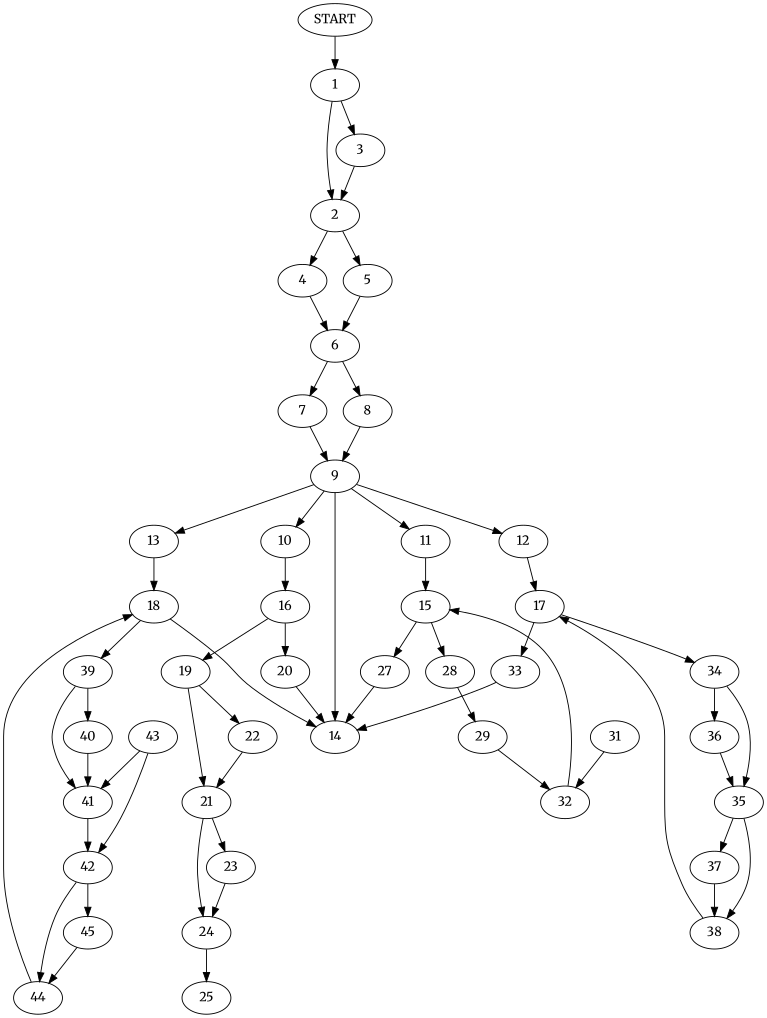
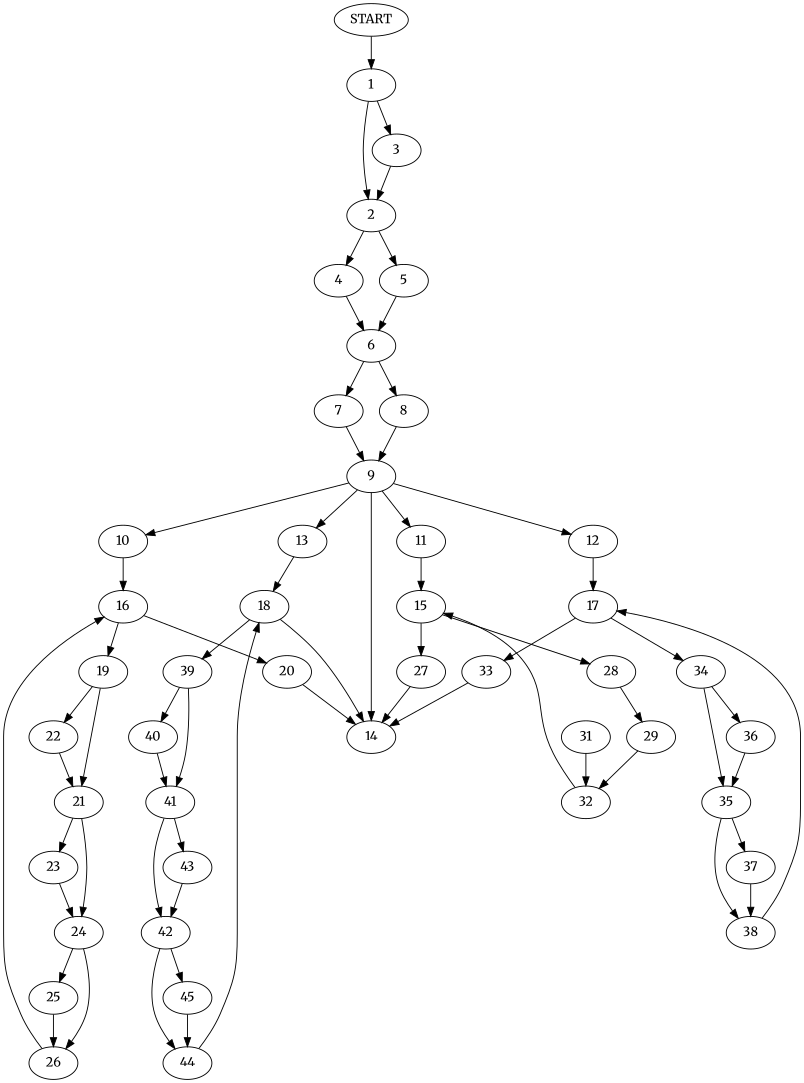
(124, 766) -> (178, 831)
none -> (53, 1063)
